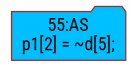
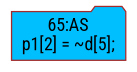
(69, 36) -> (69, 36)
